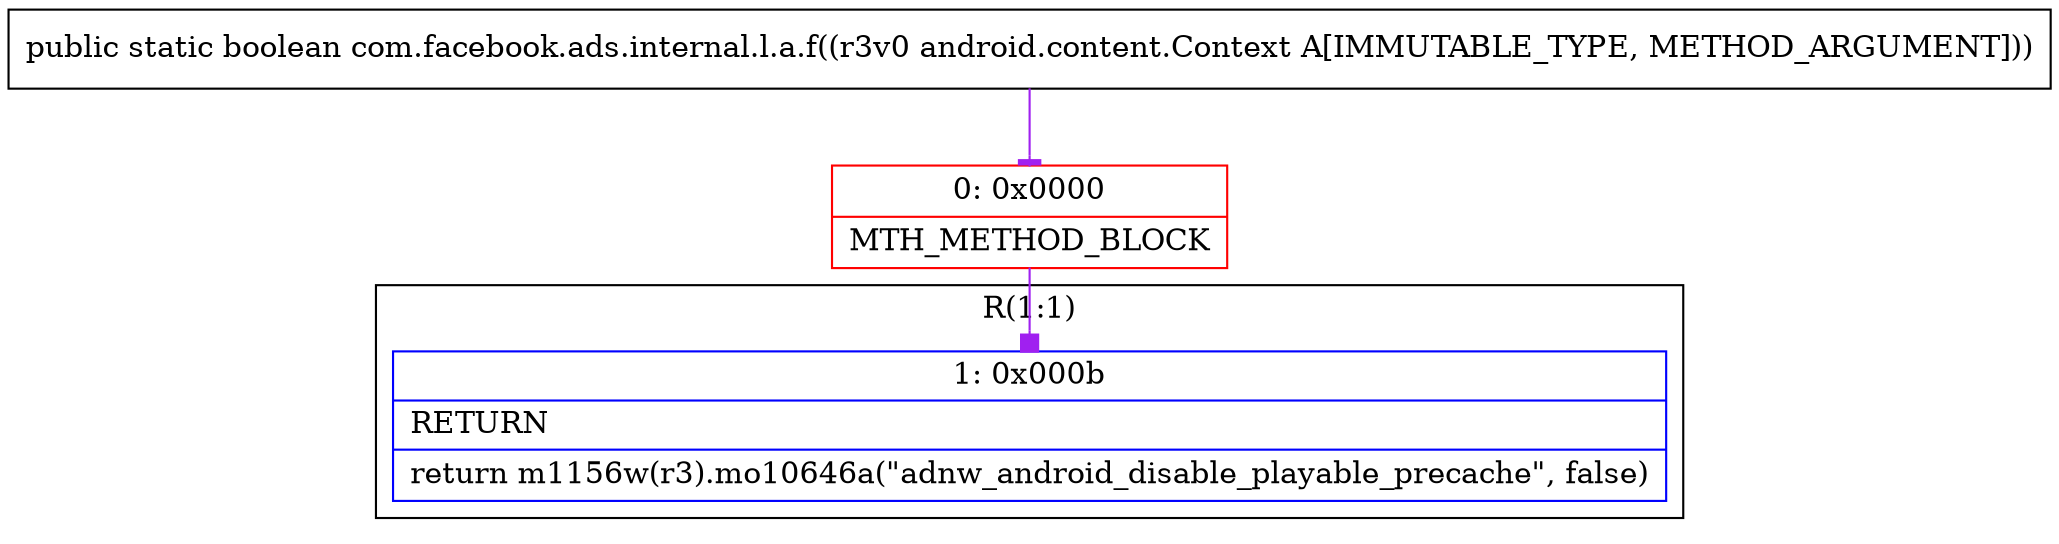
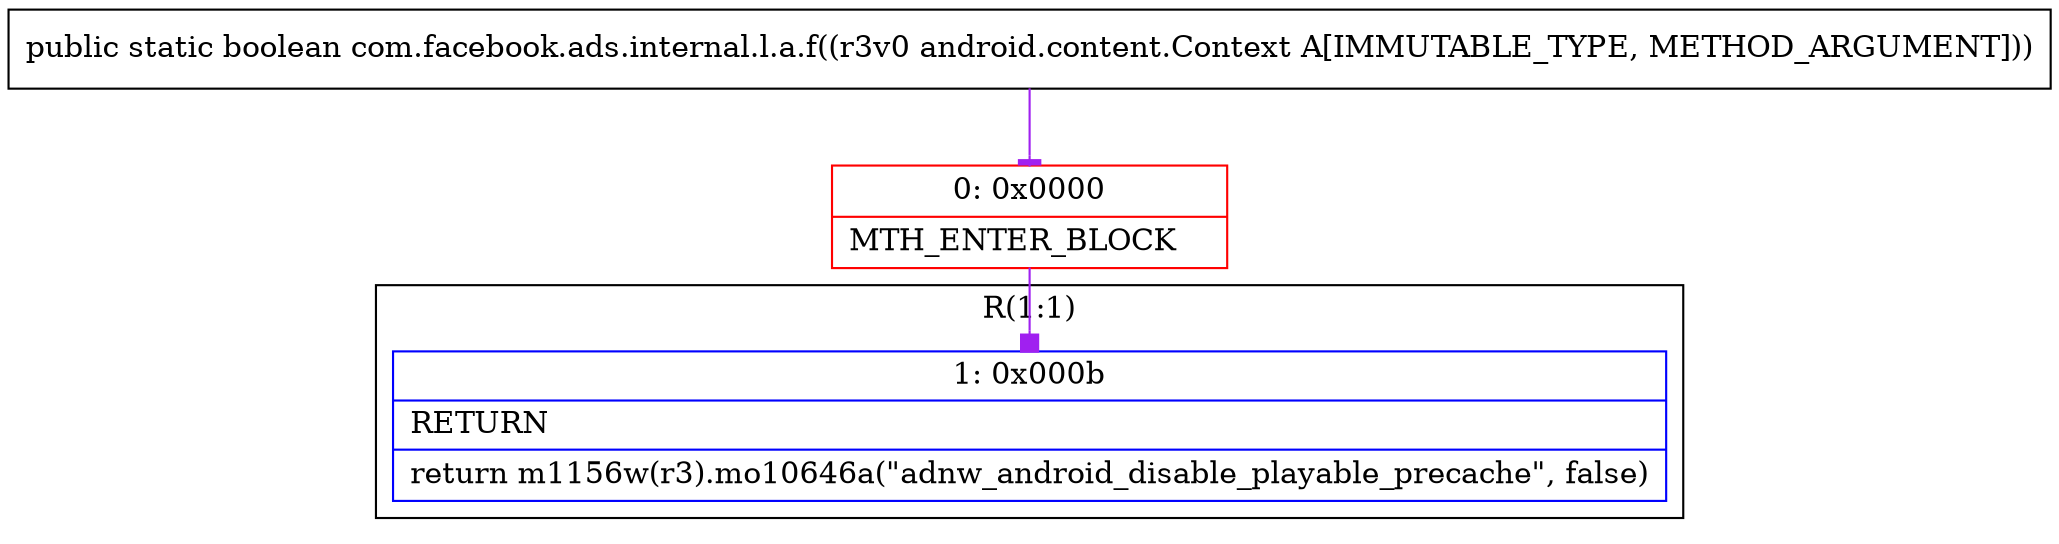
(1030, 241) -> (1014, 241)
